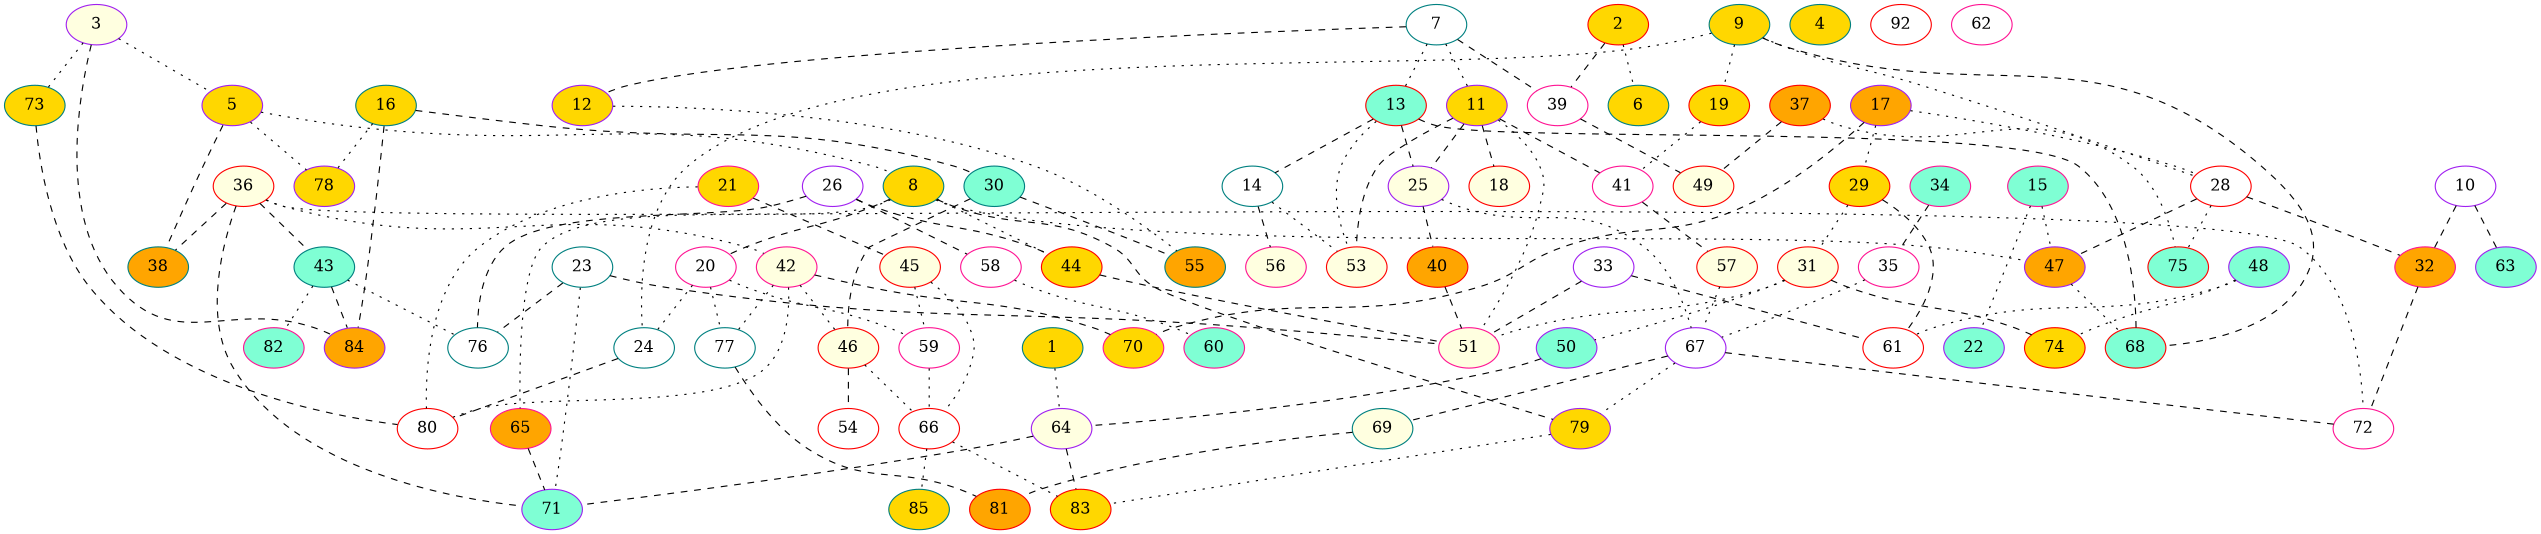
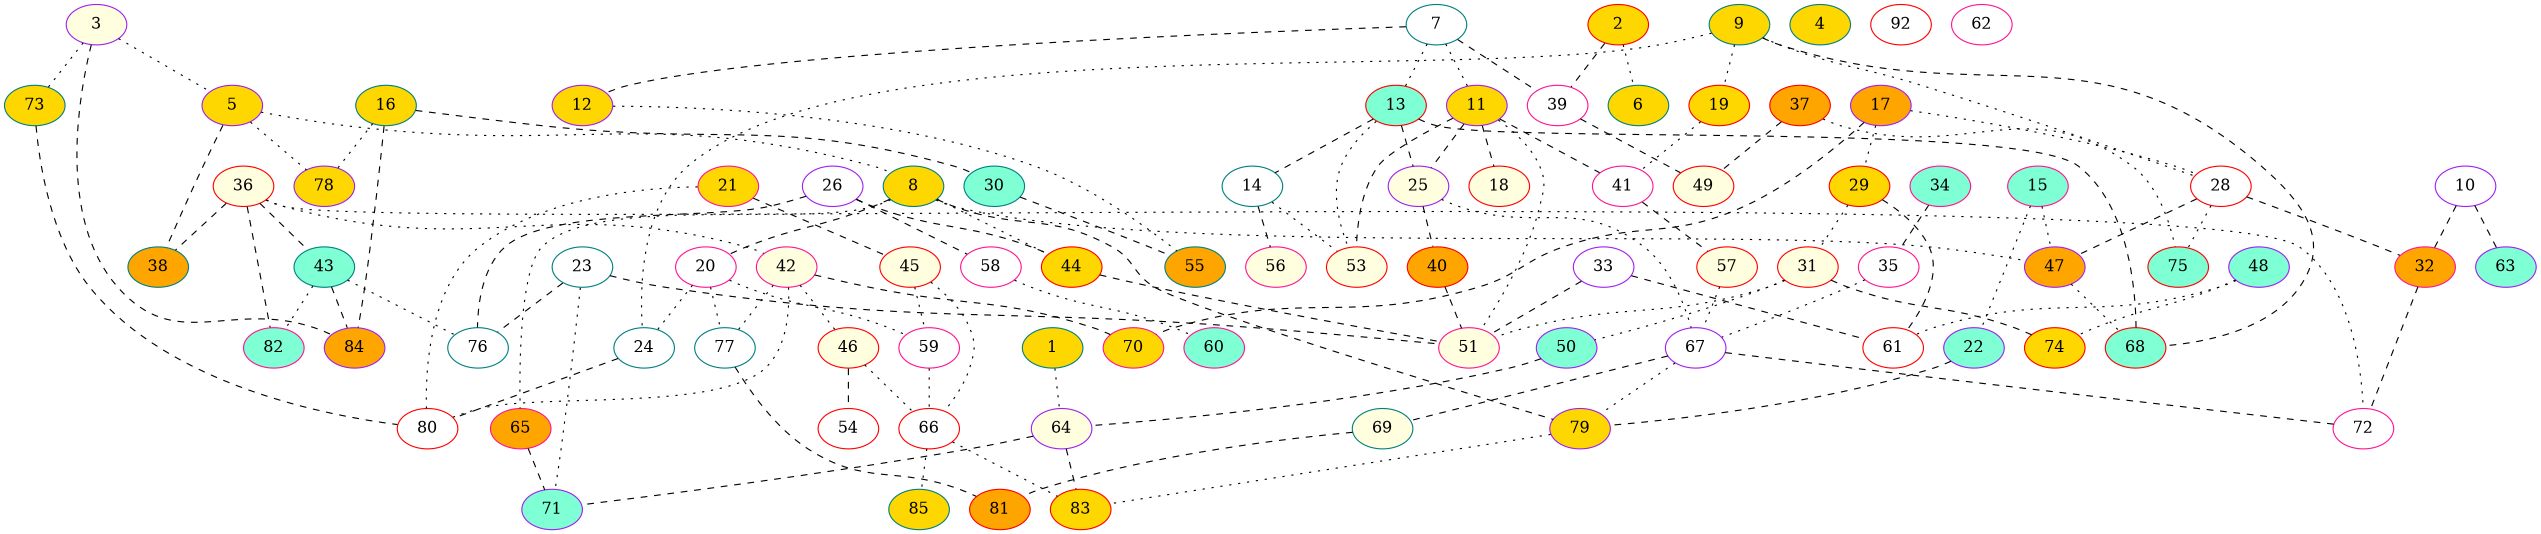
(882, 241) -> none
none -> (1783, 403)
(289, 427) -> (259, 267)
